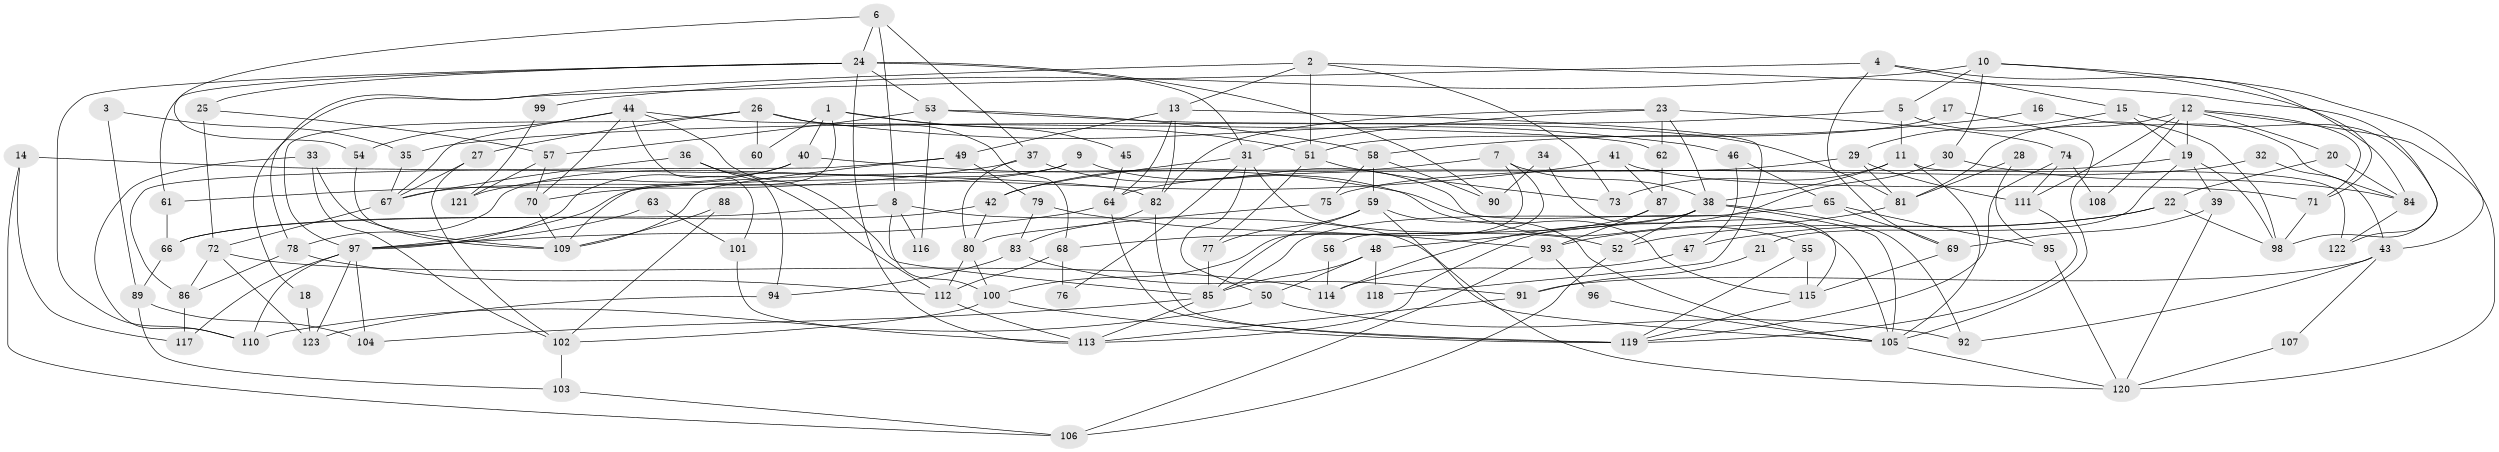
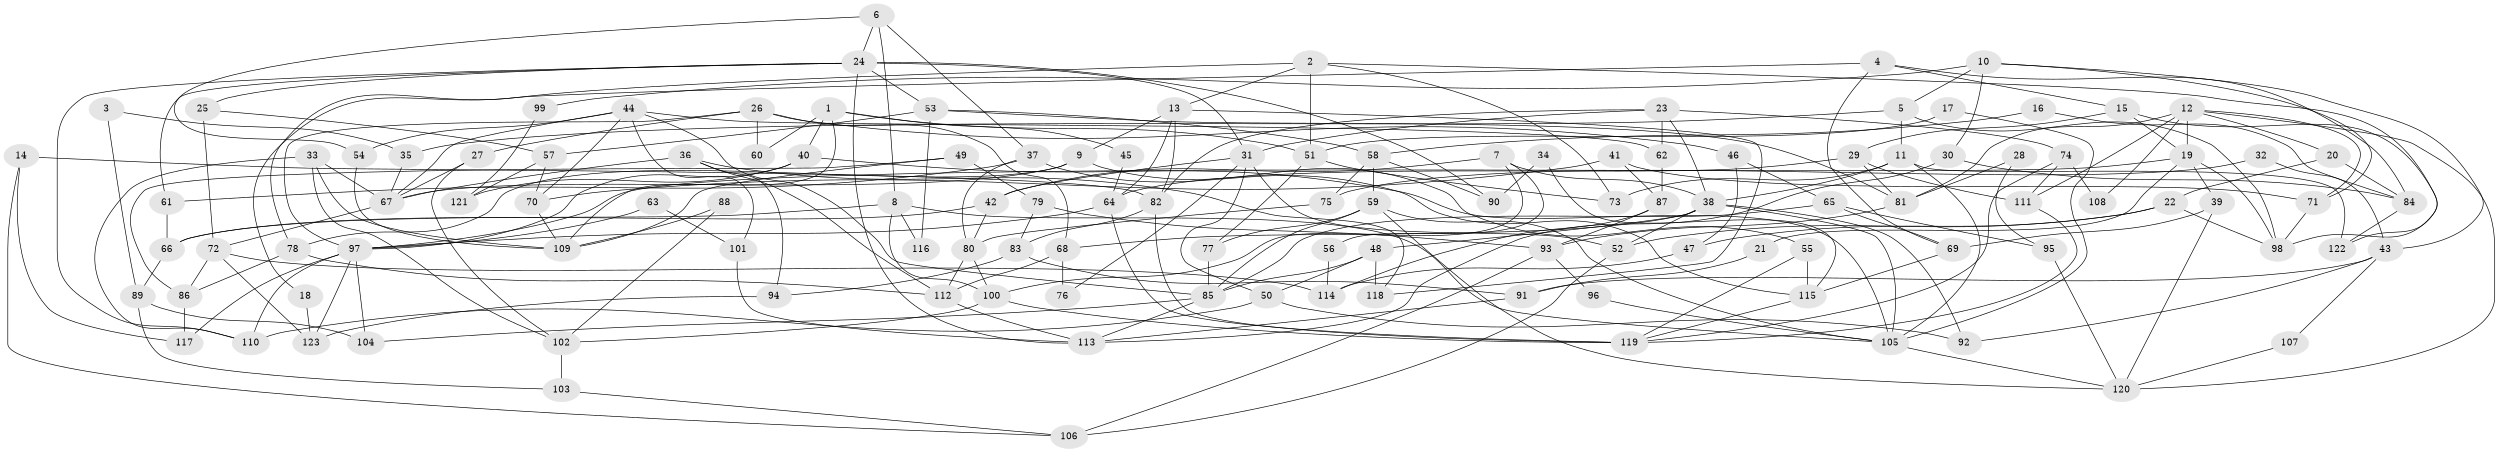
(1068, 132) -> (1125, 133)
none -> (350, 179)
none -> (1100, 182)
